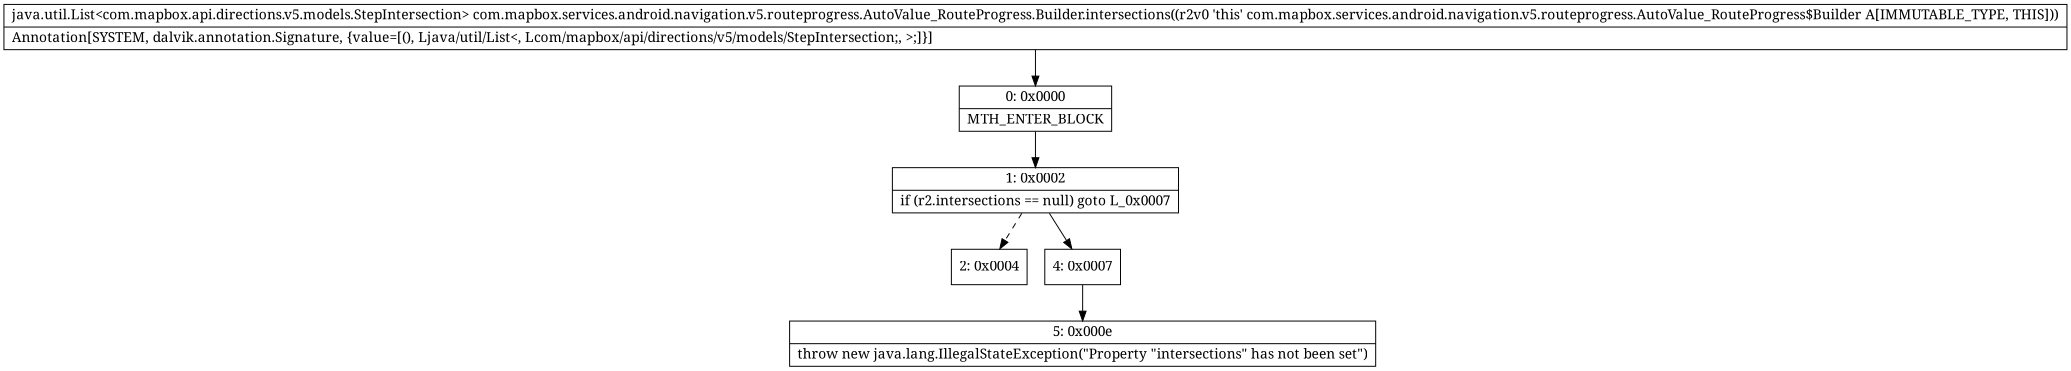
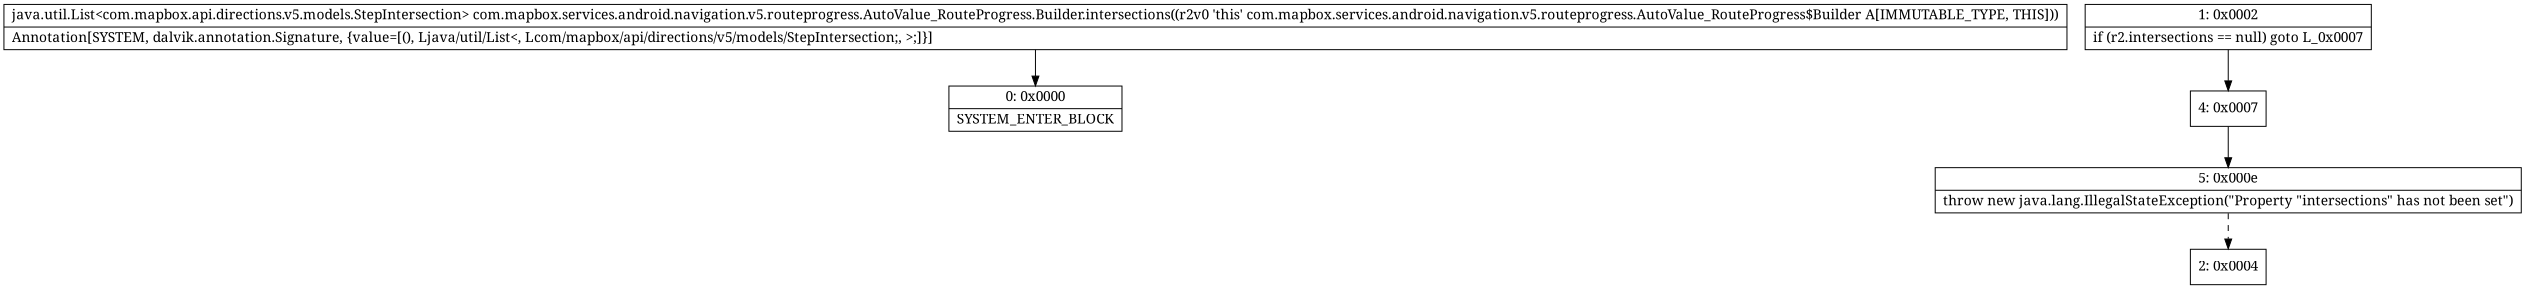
(1035, 119) -> (1035, 119)
(1035, 145) -> none
(1013, 227) -> (2228, 226)
